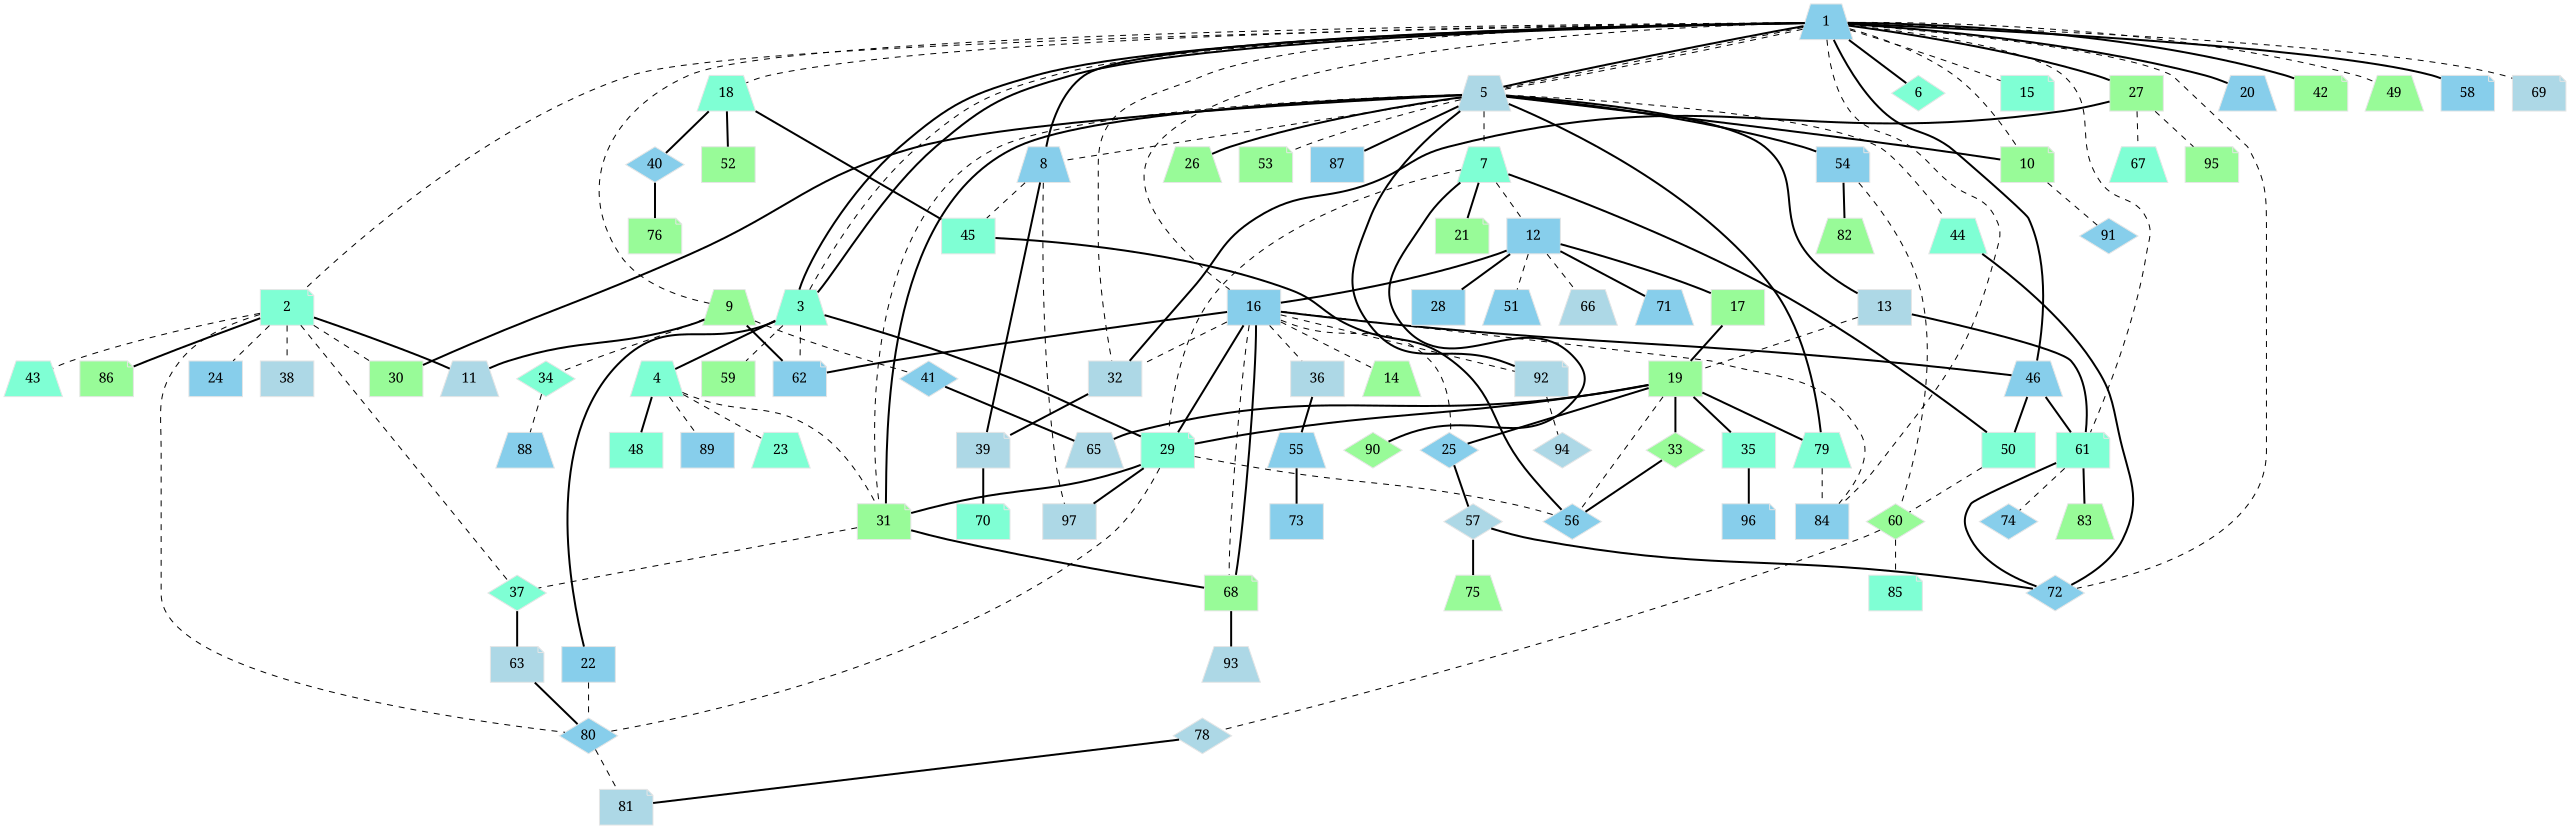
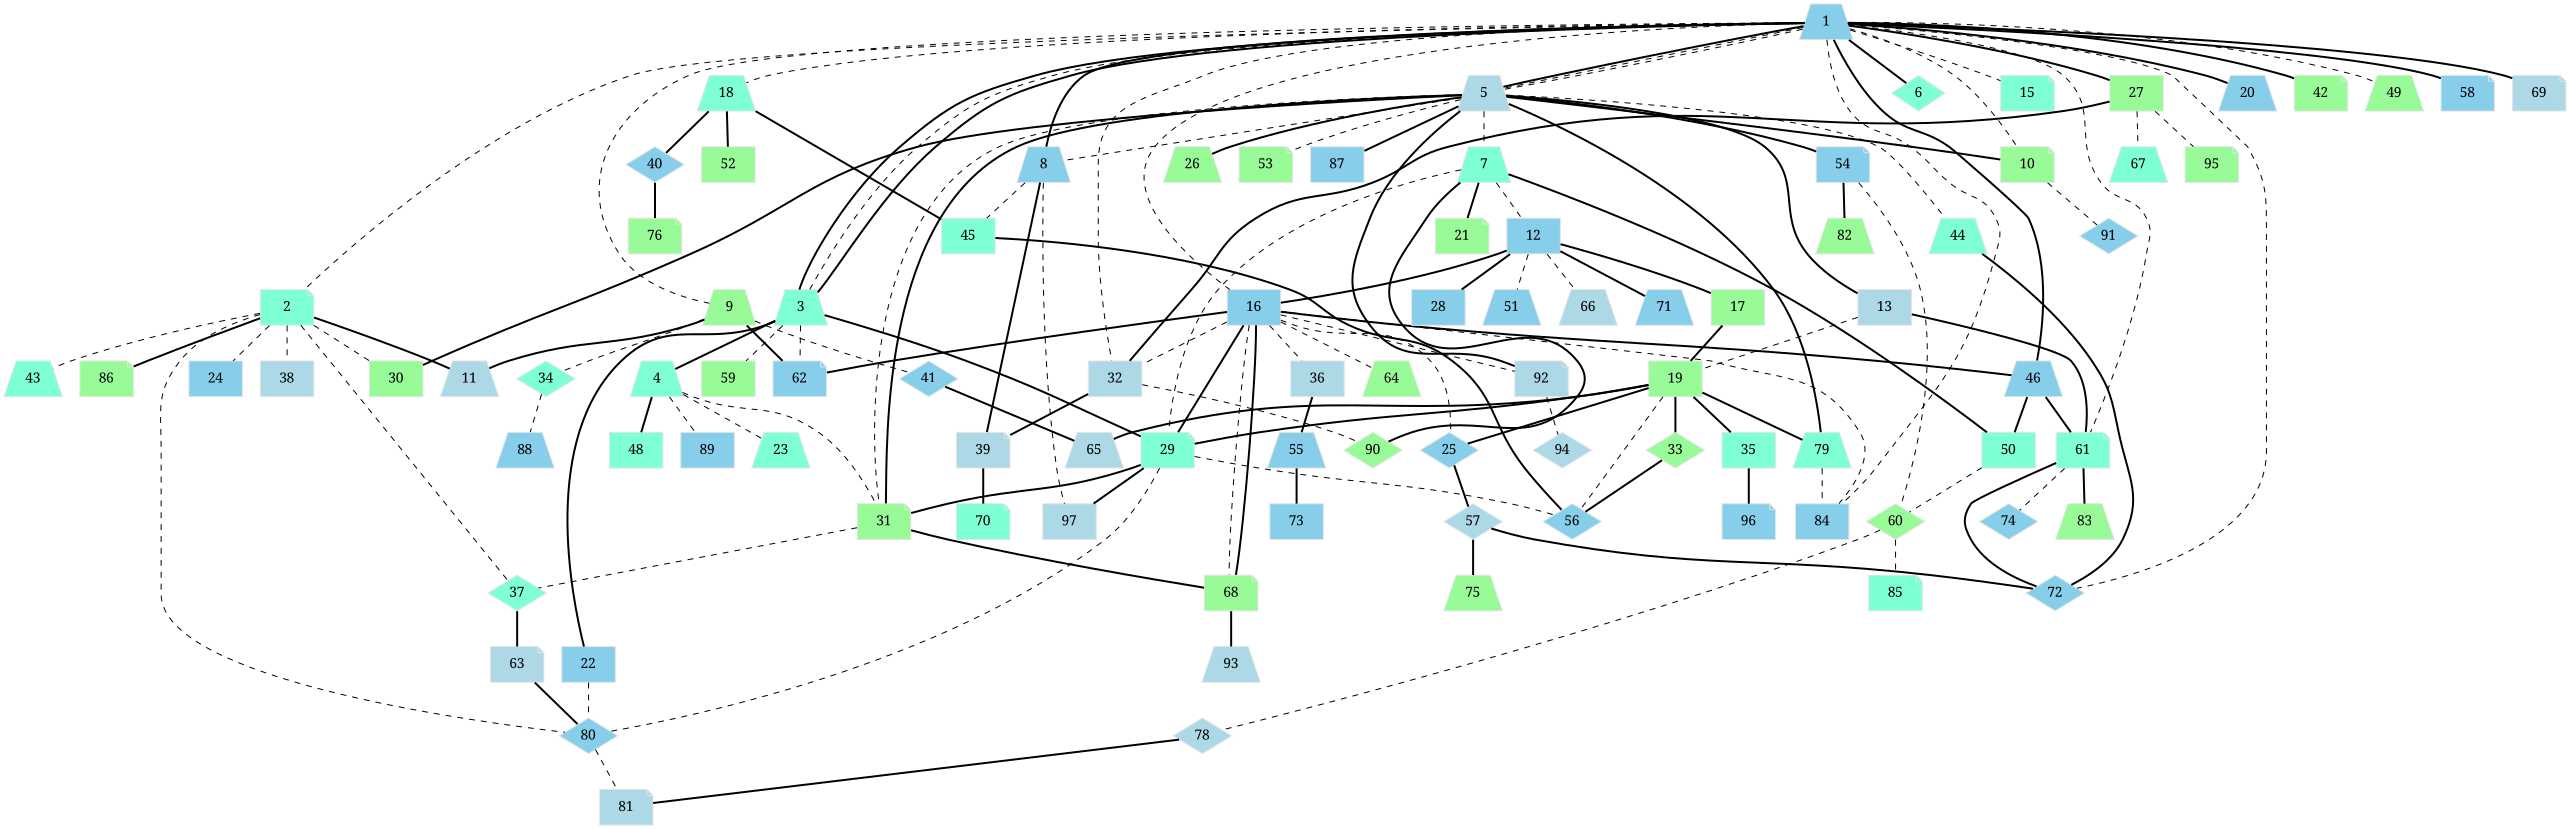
(2265, 45) -> (2265, 45)
(1392, 379) -> (1392, 379)
none -> (1229, 403)
